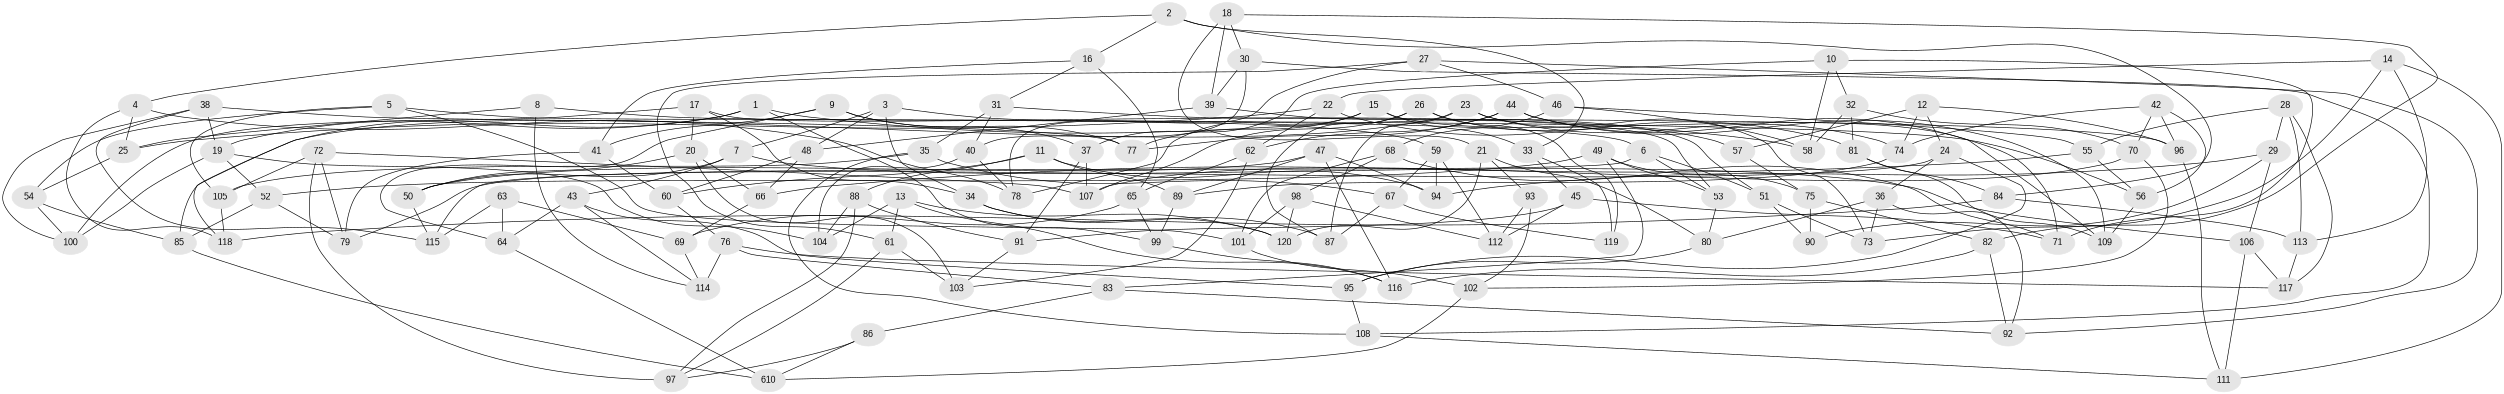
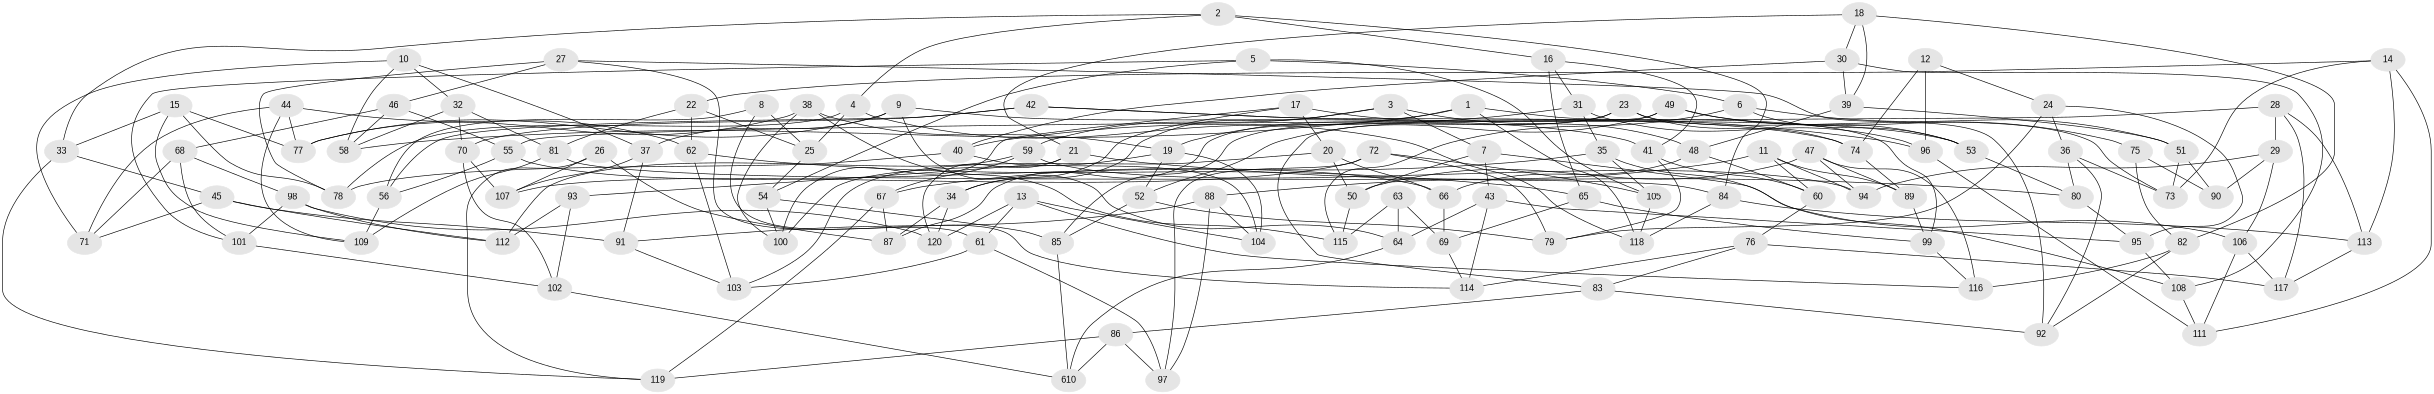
(1738, 151) -> none
none -> (887, 357)
